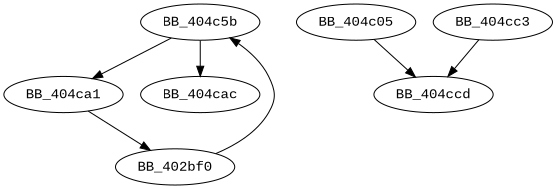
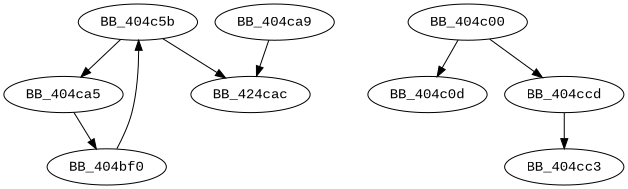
none -> (275, 22)
(356, 22) -> (468, 22)
(467, 54) -> (564, 126)
(63, 95) -> (63, 95)
(200, 95) -> (251, 95)
none -> (428, 95)
(175, 167) -> (107, 167)
